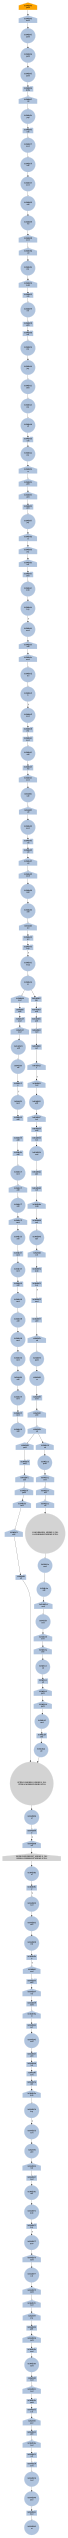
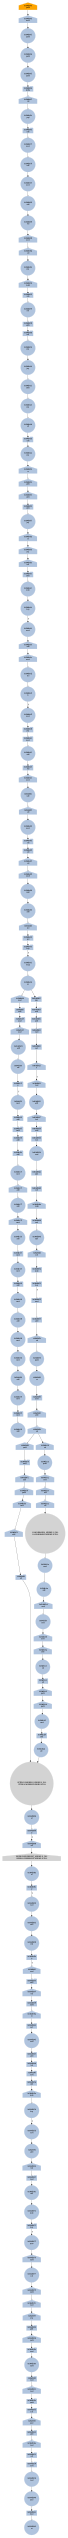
none -> (18, 1130)
